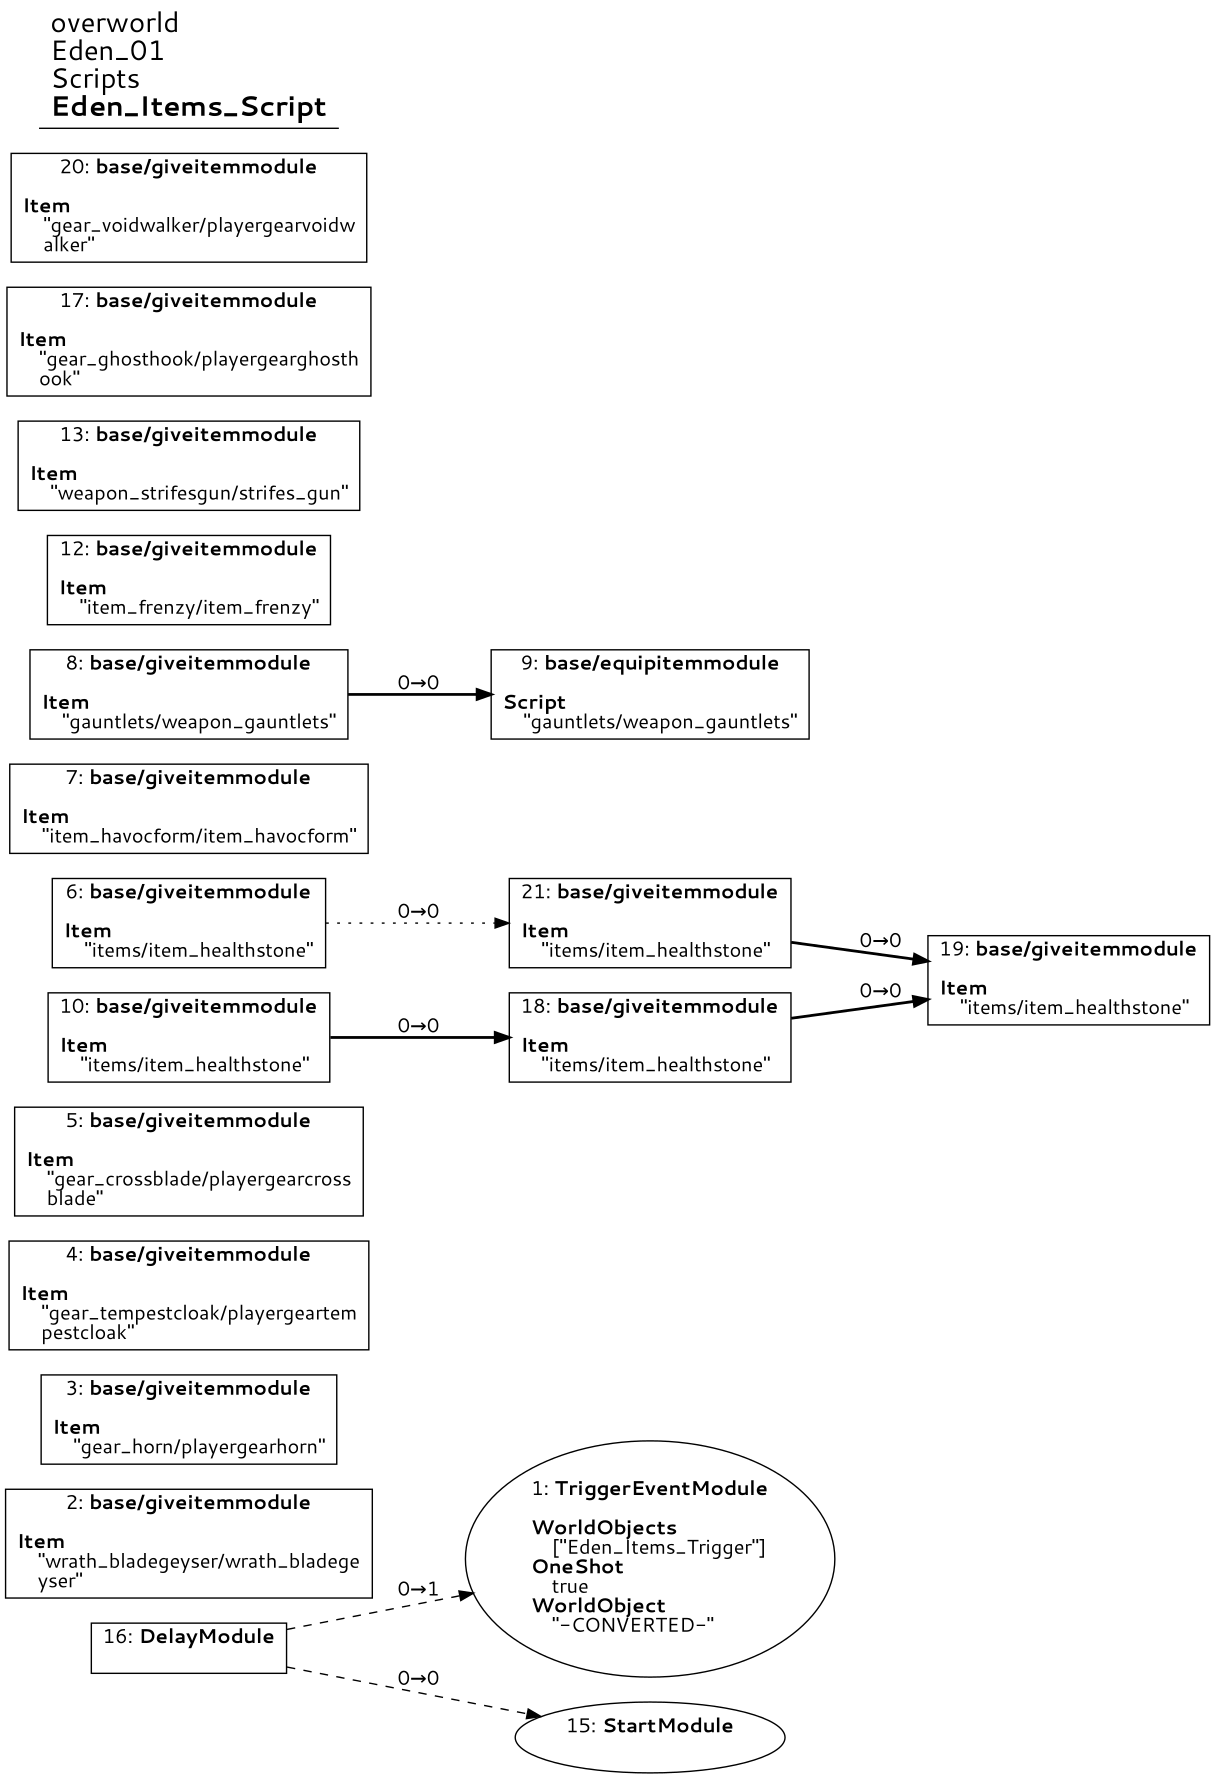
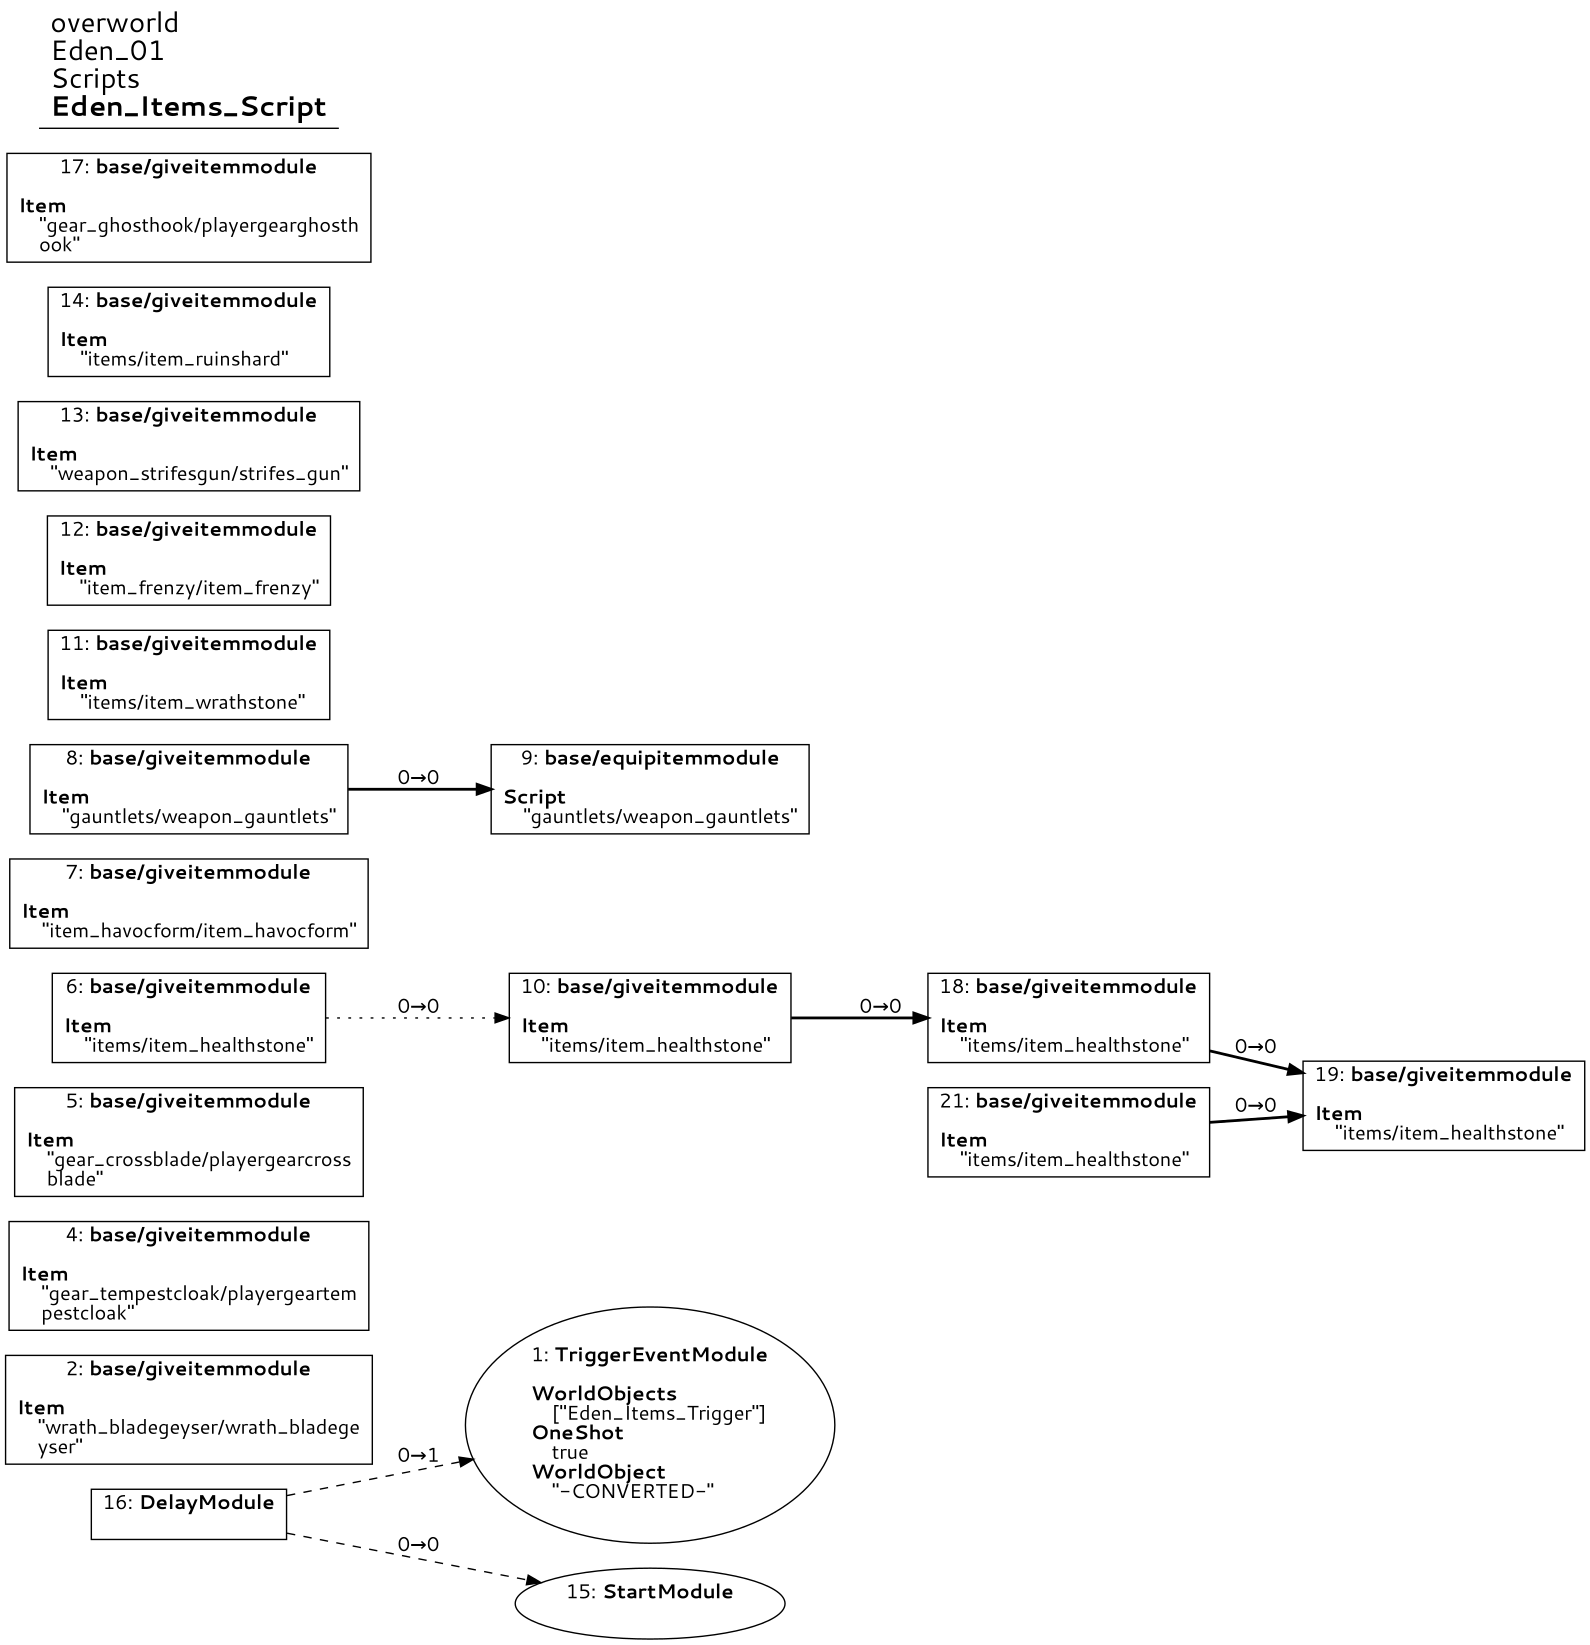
(189, 208) -> none
none -> (189, 332)
none -> (189, 675)
(410, 923) -> (410, 1018)
(189, 1420) -> none
